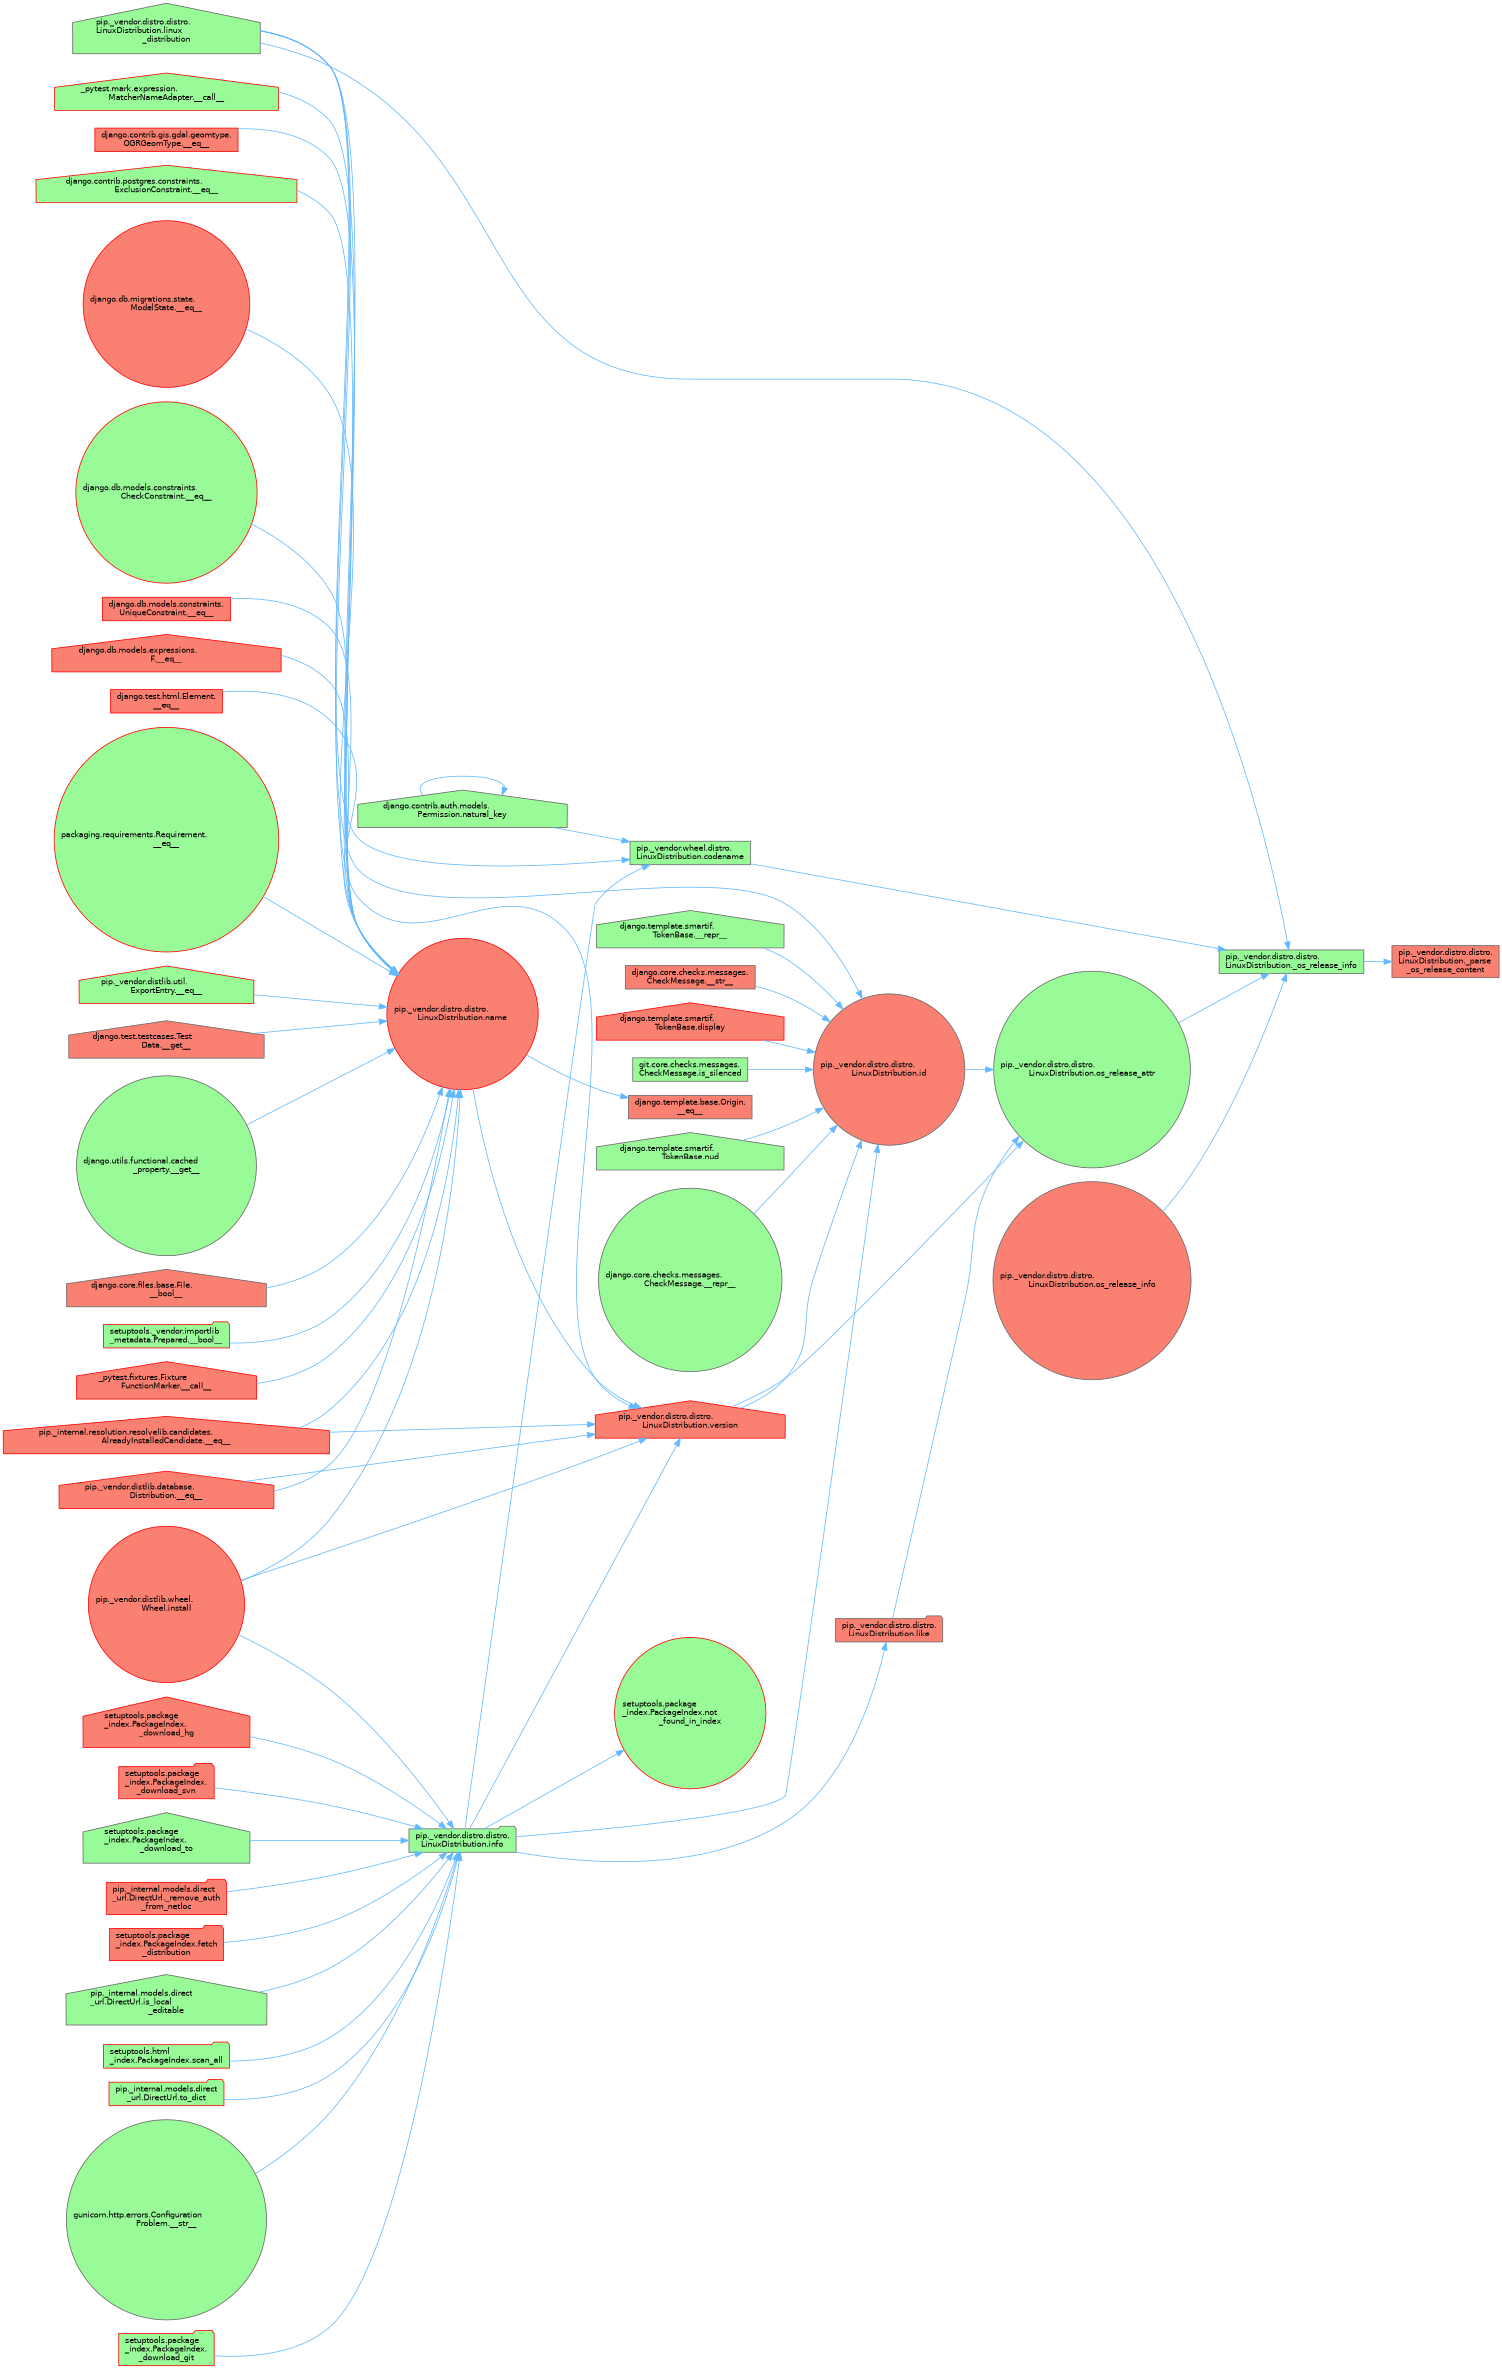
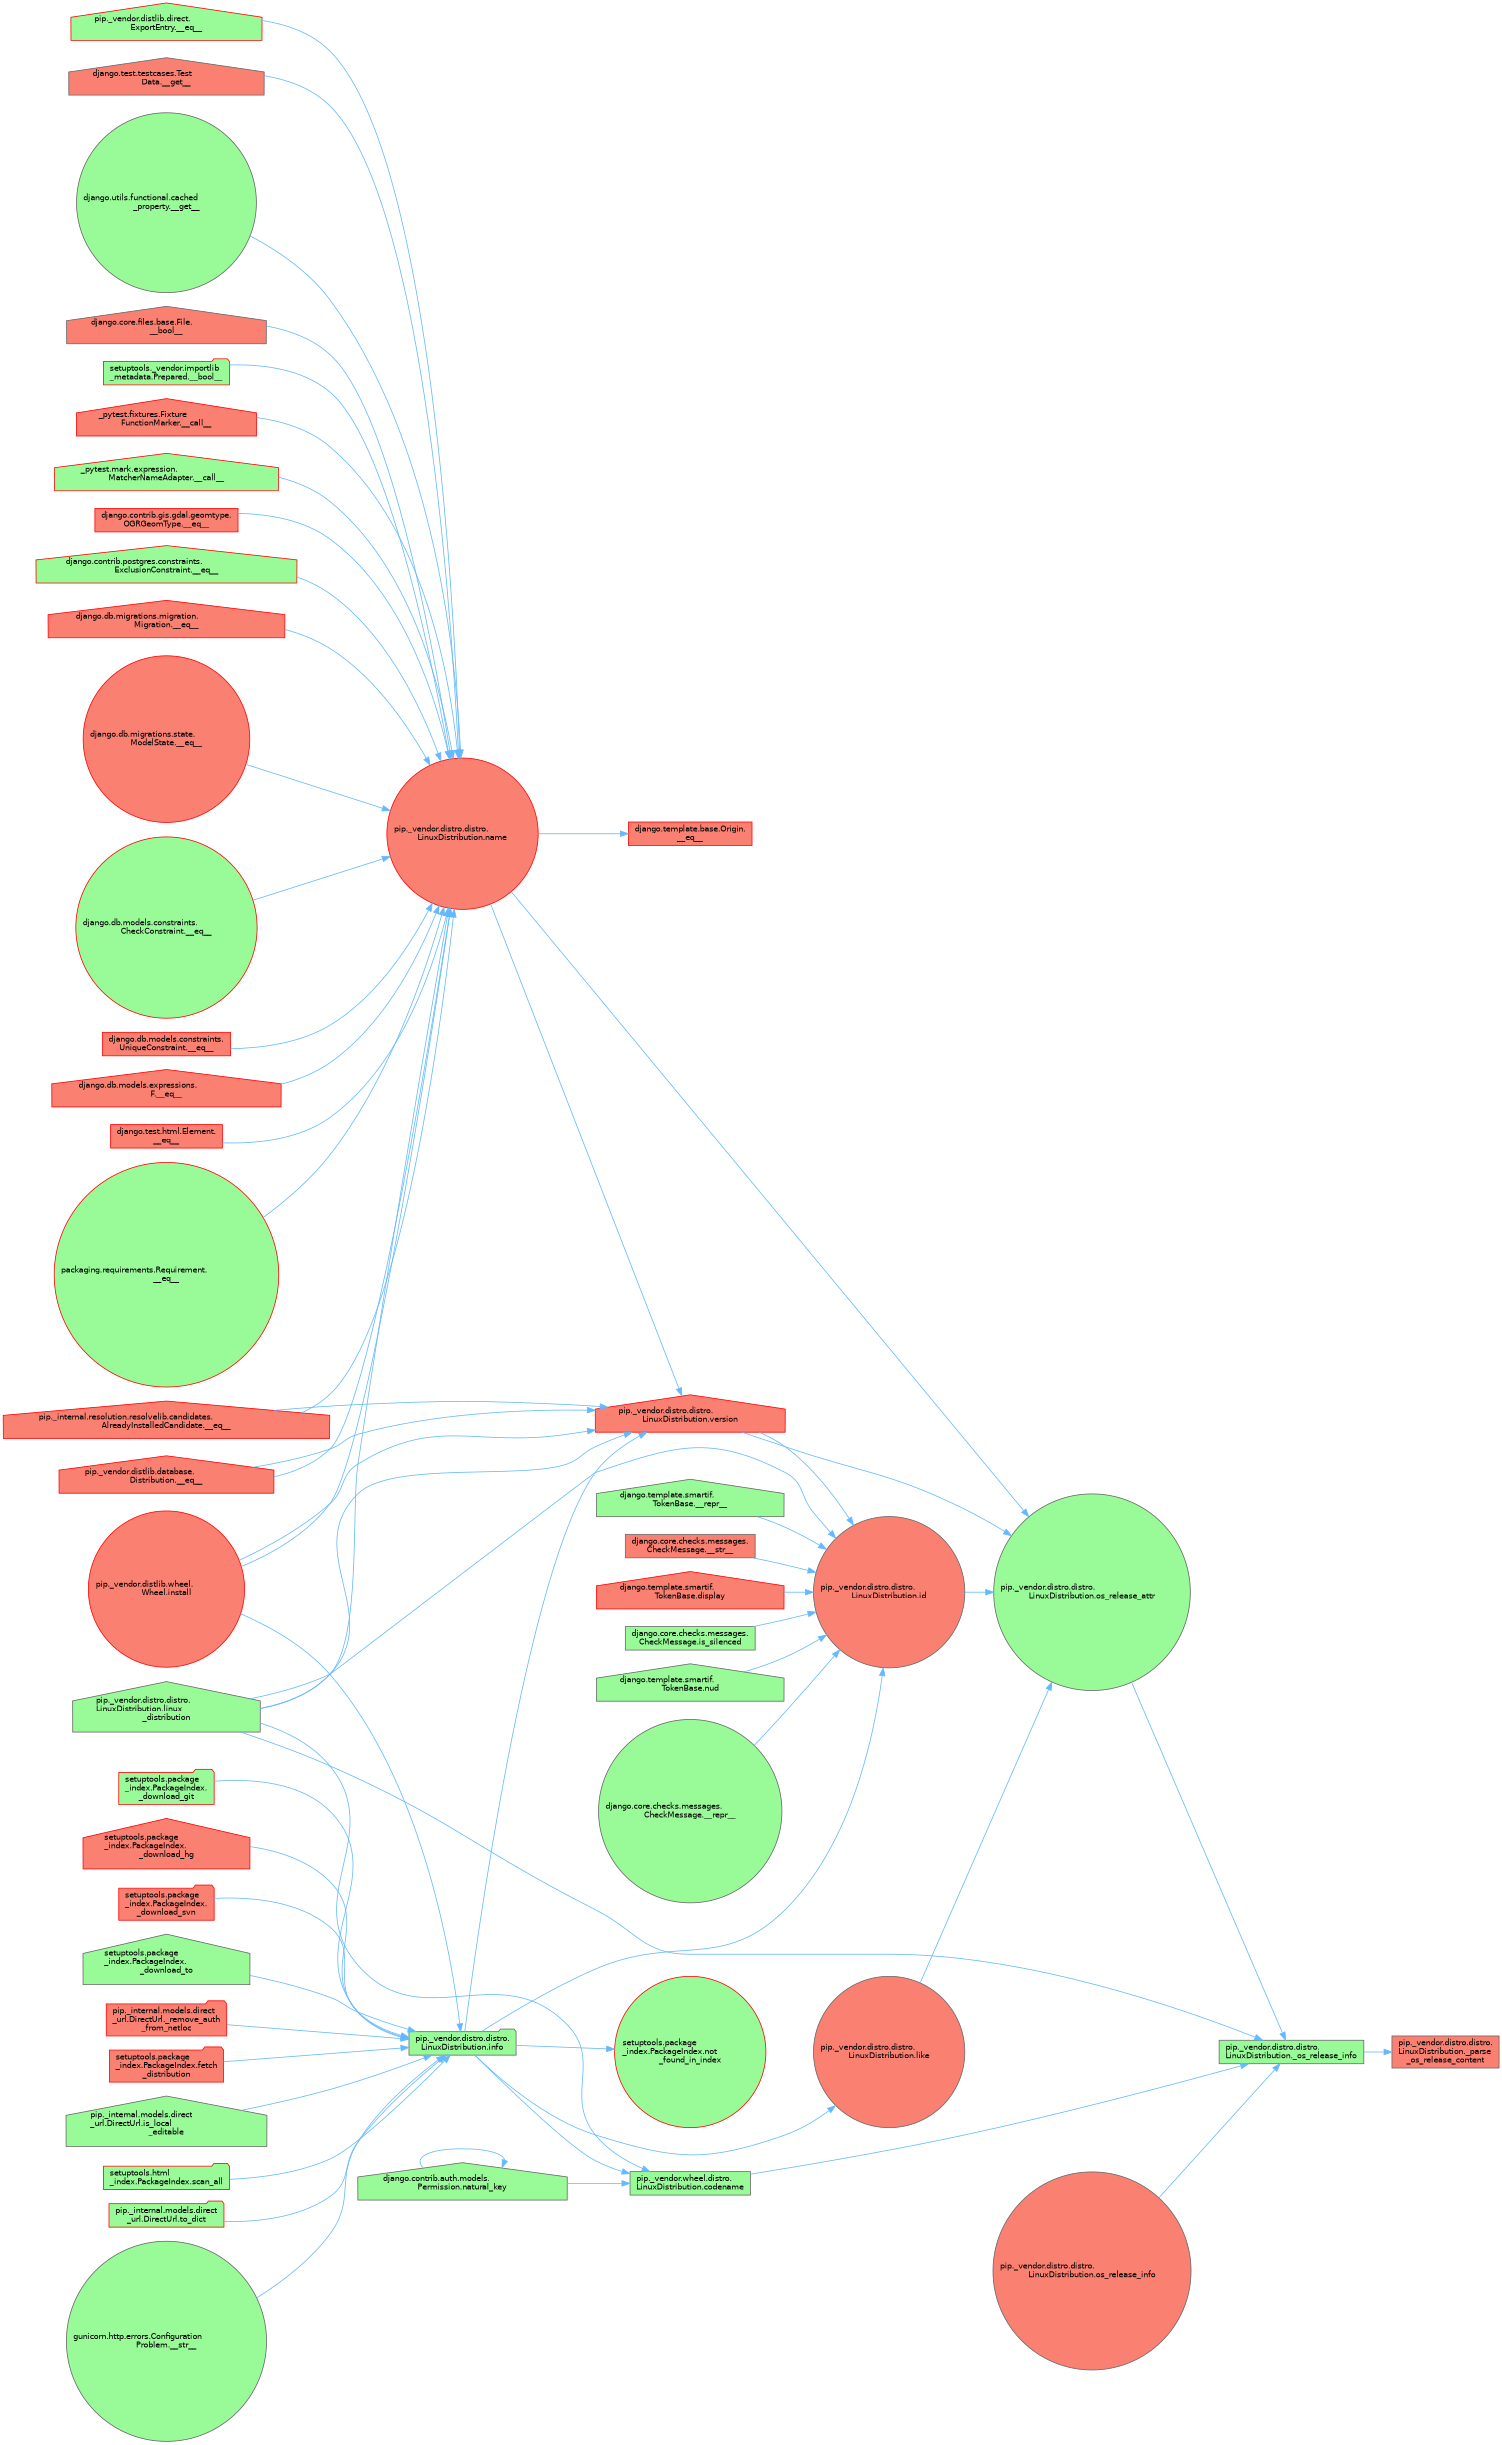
none -> (166, 621)
(166, 987) -> (166, 24)
(690, 1070) -> (690, 1638)
(690, 1107) -> (690, 834)
none -> (768, 1201)
(889, 1630) -> (889, 2052)
